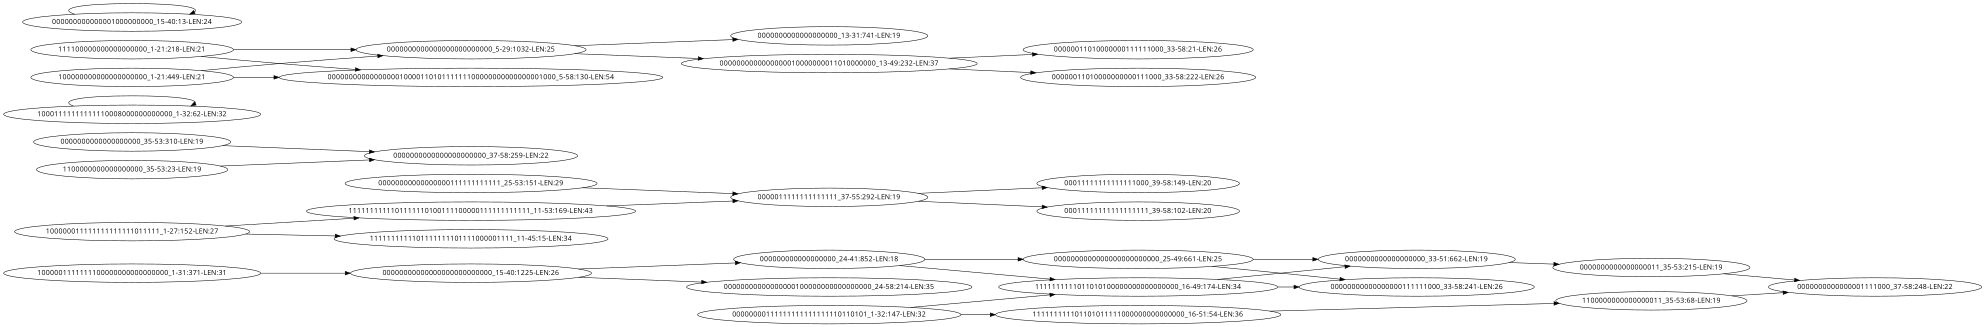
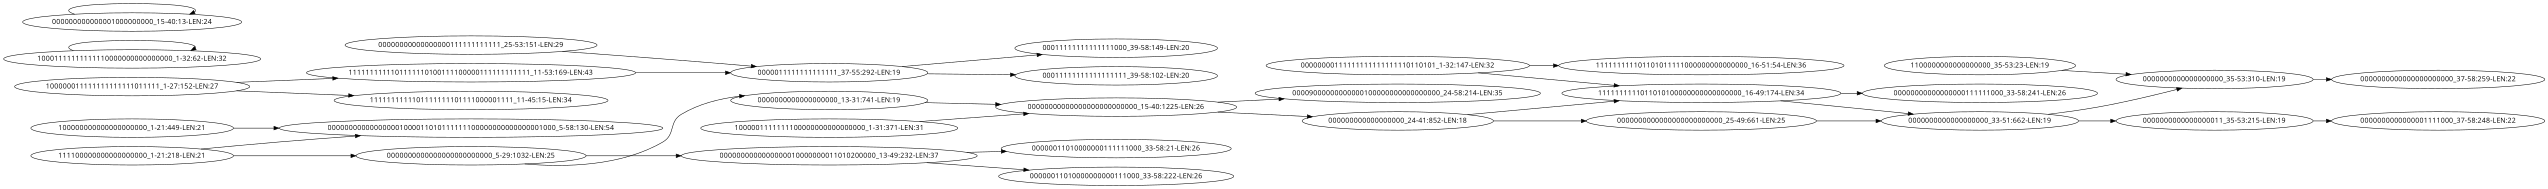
(298, 62) -> none
(829, 64) -> (829, 156)
none -> (960, 103)
none -> (2113, 104)
(132, 114) -> (132, 59)
(295, 163) -> (2094, 72)
(1263, 271) -> none
(829, 287) -> (1398, 93)
(1651, 301) -> none
